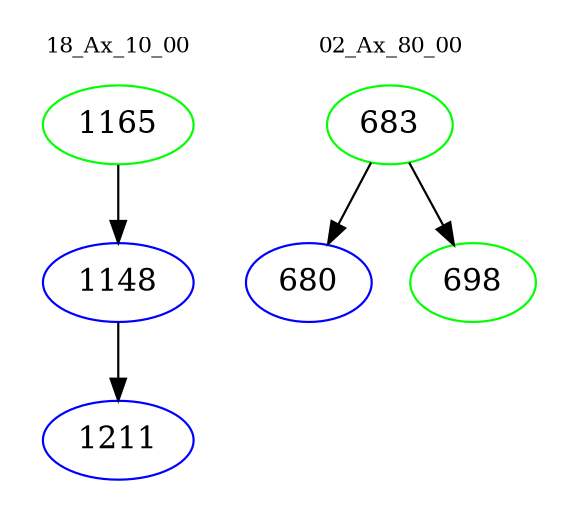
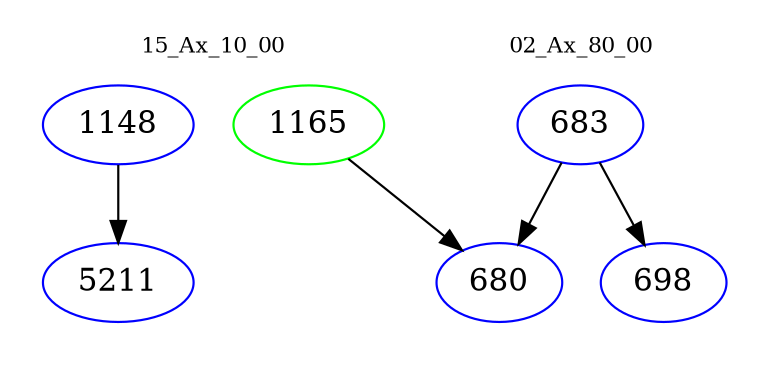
(118, 47) -> (214, 47)
(390, 125) -> (580, 125)
(118, 193) -> (387, 190)
(473, 283) -> (664, 283)
(118, 440) -> (118, 283)
